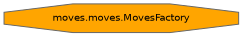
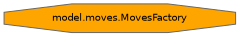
(121, 18) -> (120, 18)
